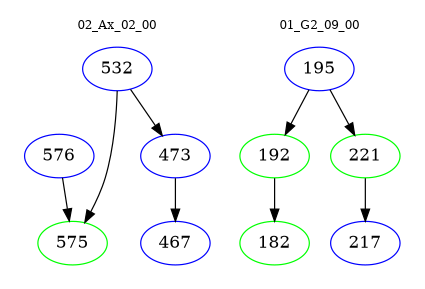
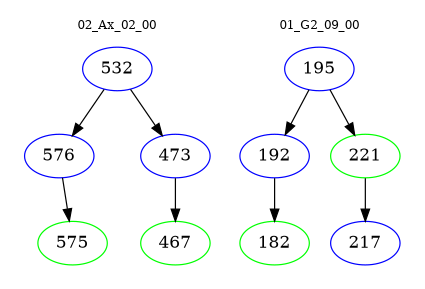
(111, 153) -> (92, 108)
(275, 156) -> (275, 156)
(175, 243) -> (175, 243)
